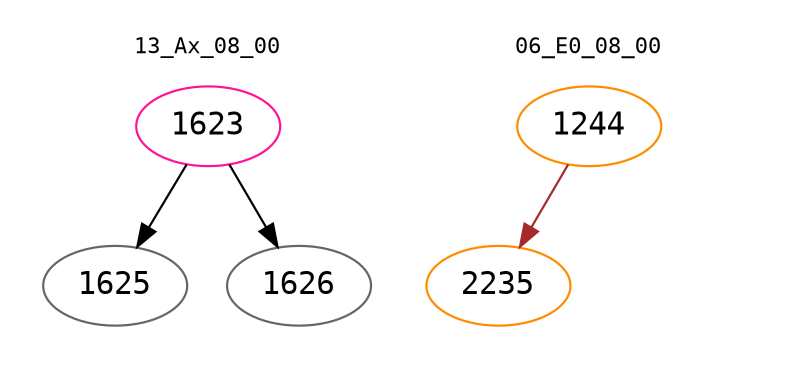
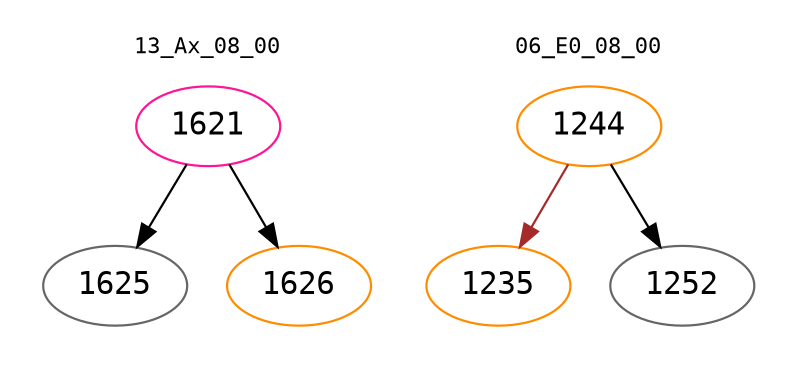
(208, 126) -> (208, 126)
(299, 286) -> (299, 286)
(498, 286) -> (498, 286)
none -> (682, 286)
